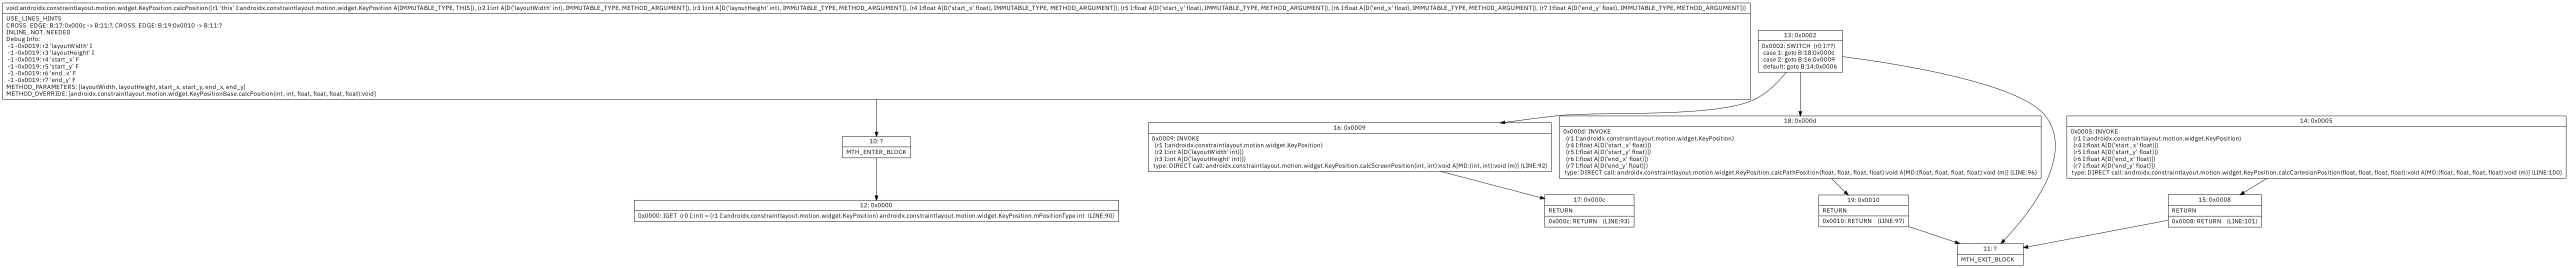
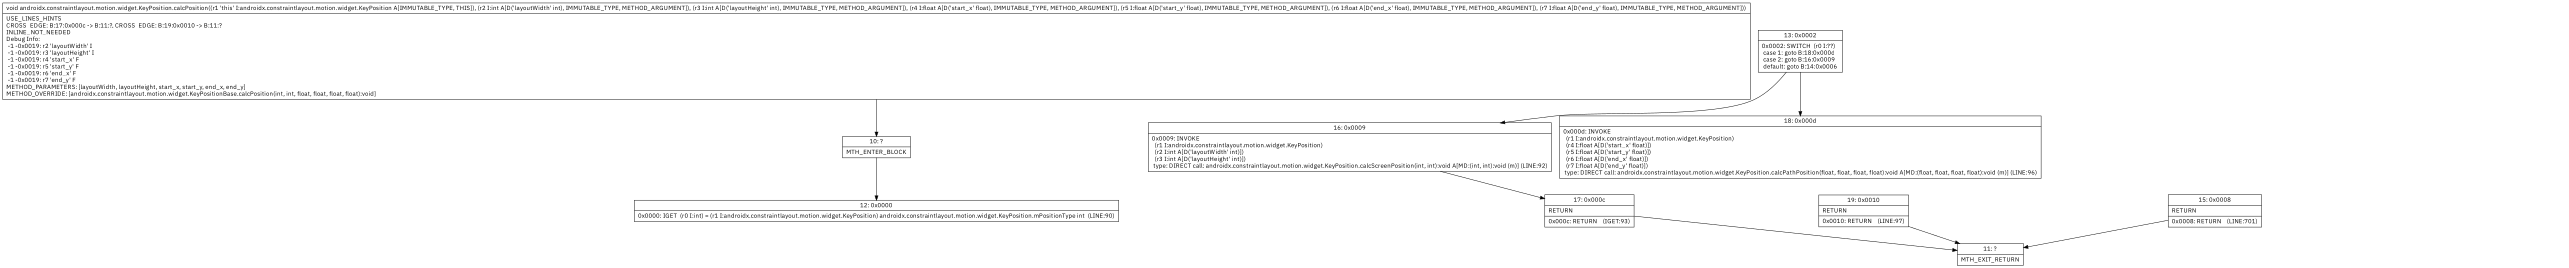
(2015, 96) -> (1793, 233)
(2316, 147) -> none
(1838, 185) -> none
(1589, 221) -> (1589, 221)
(2215, 221) -> (2215, 221)
(1988, 260) -> (1990, 260)
